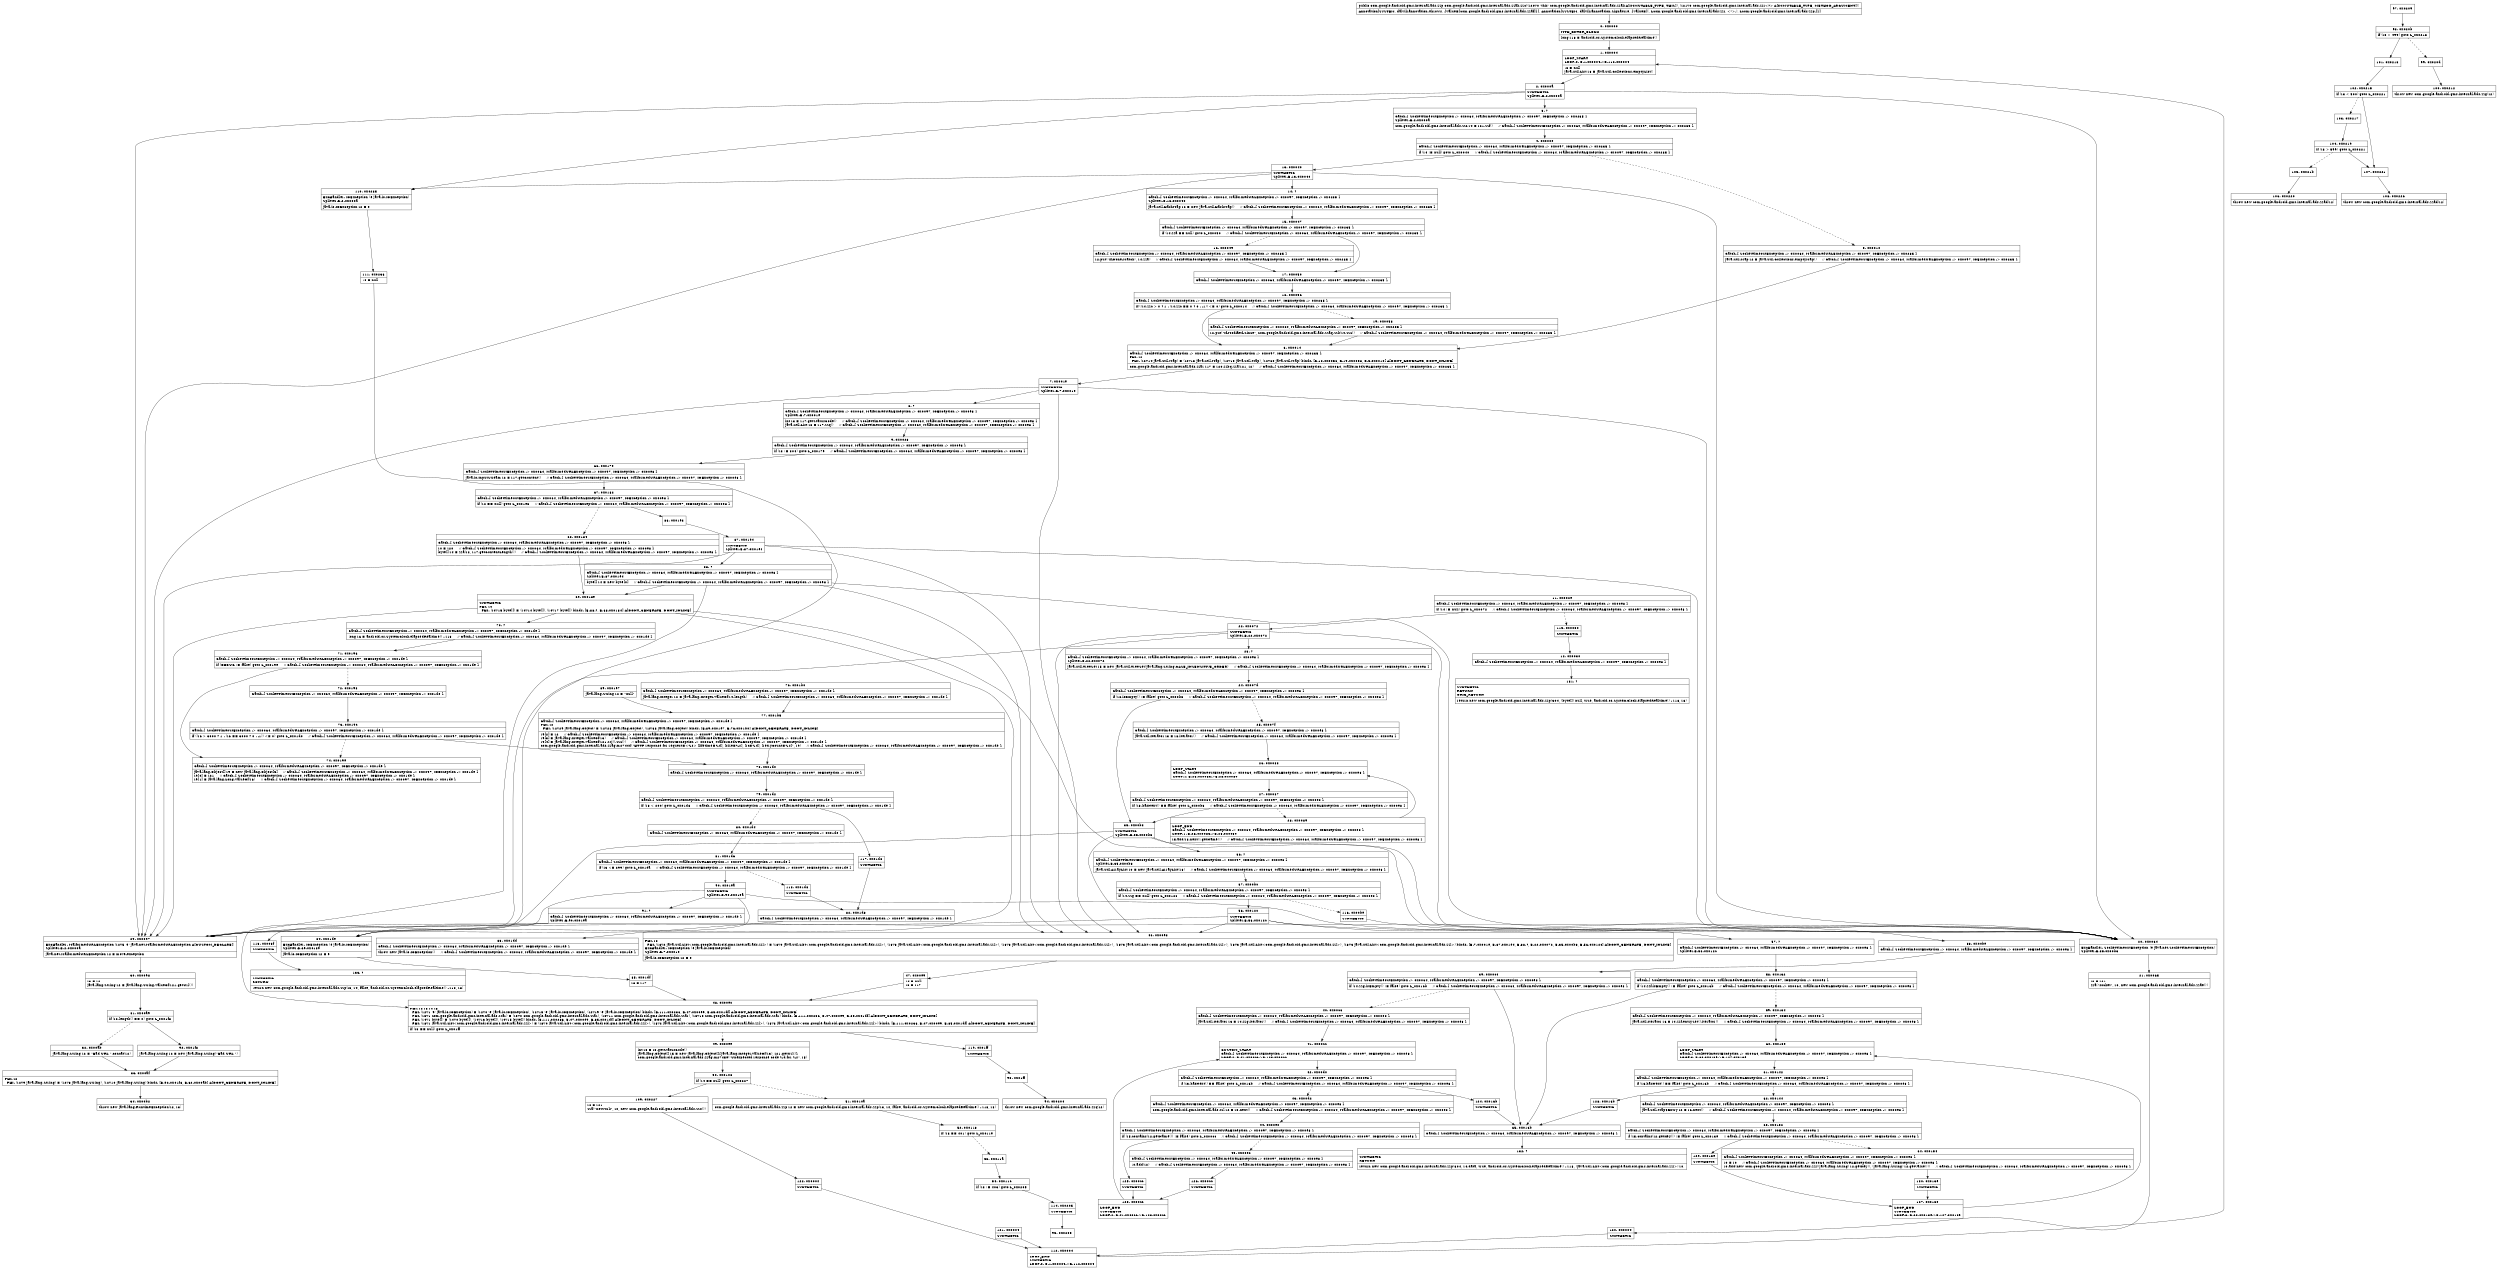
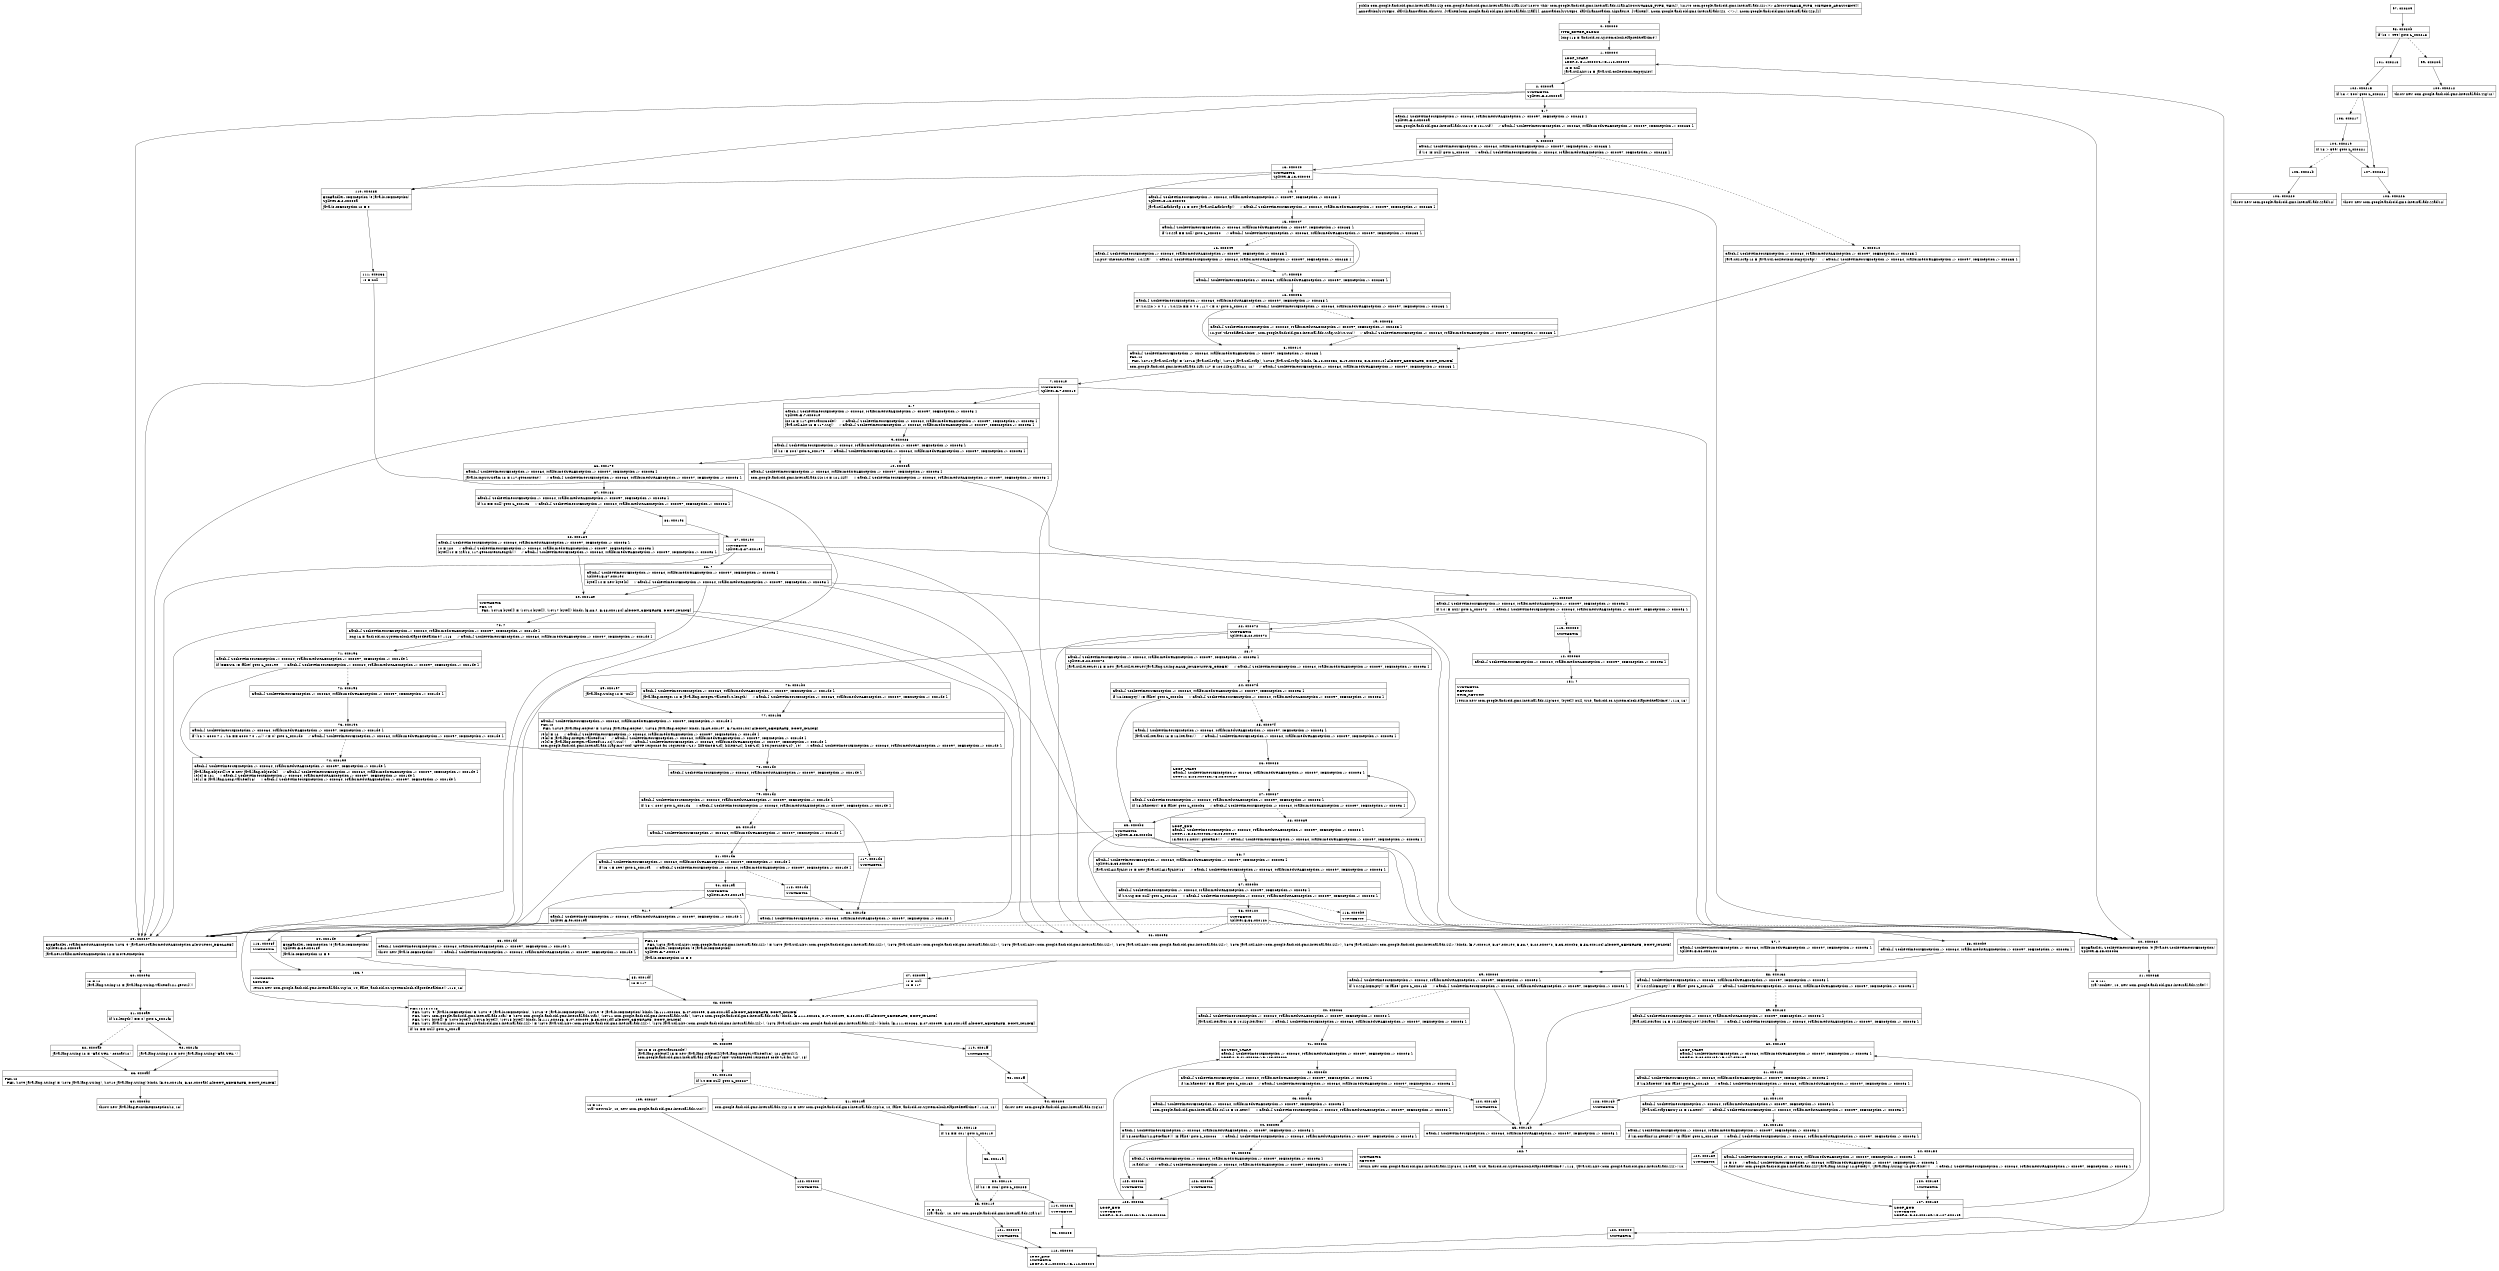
none -> (900, 472)
(1499, 925) -> (1499, 925)
none -> (985, 1209)
